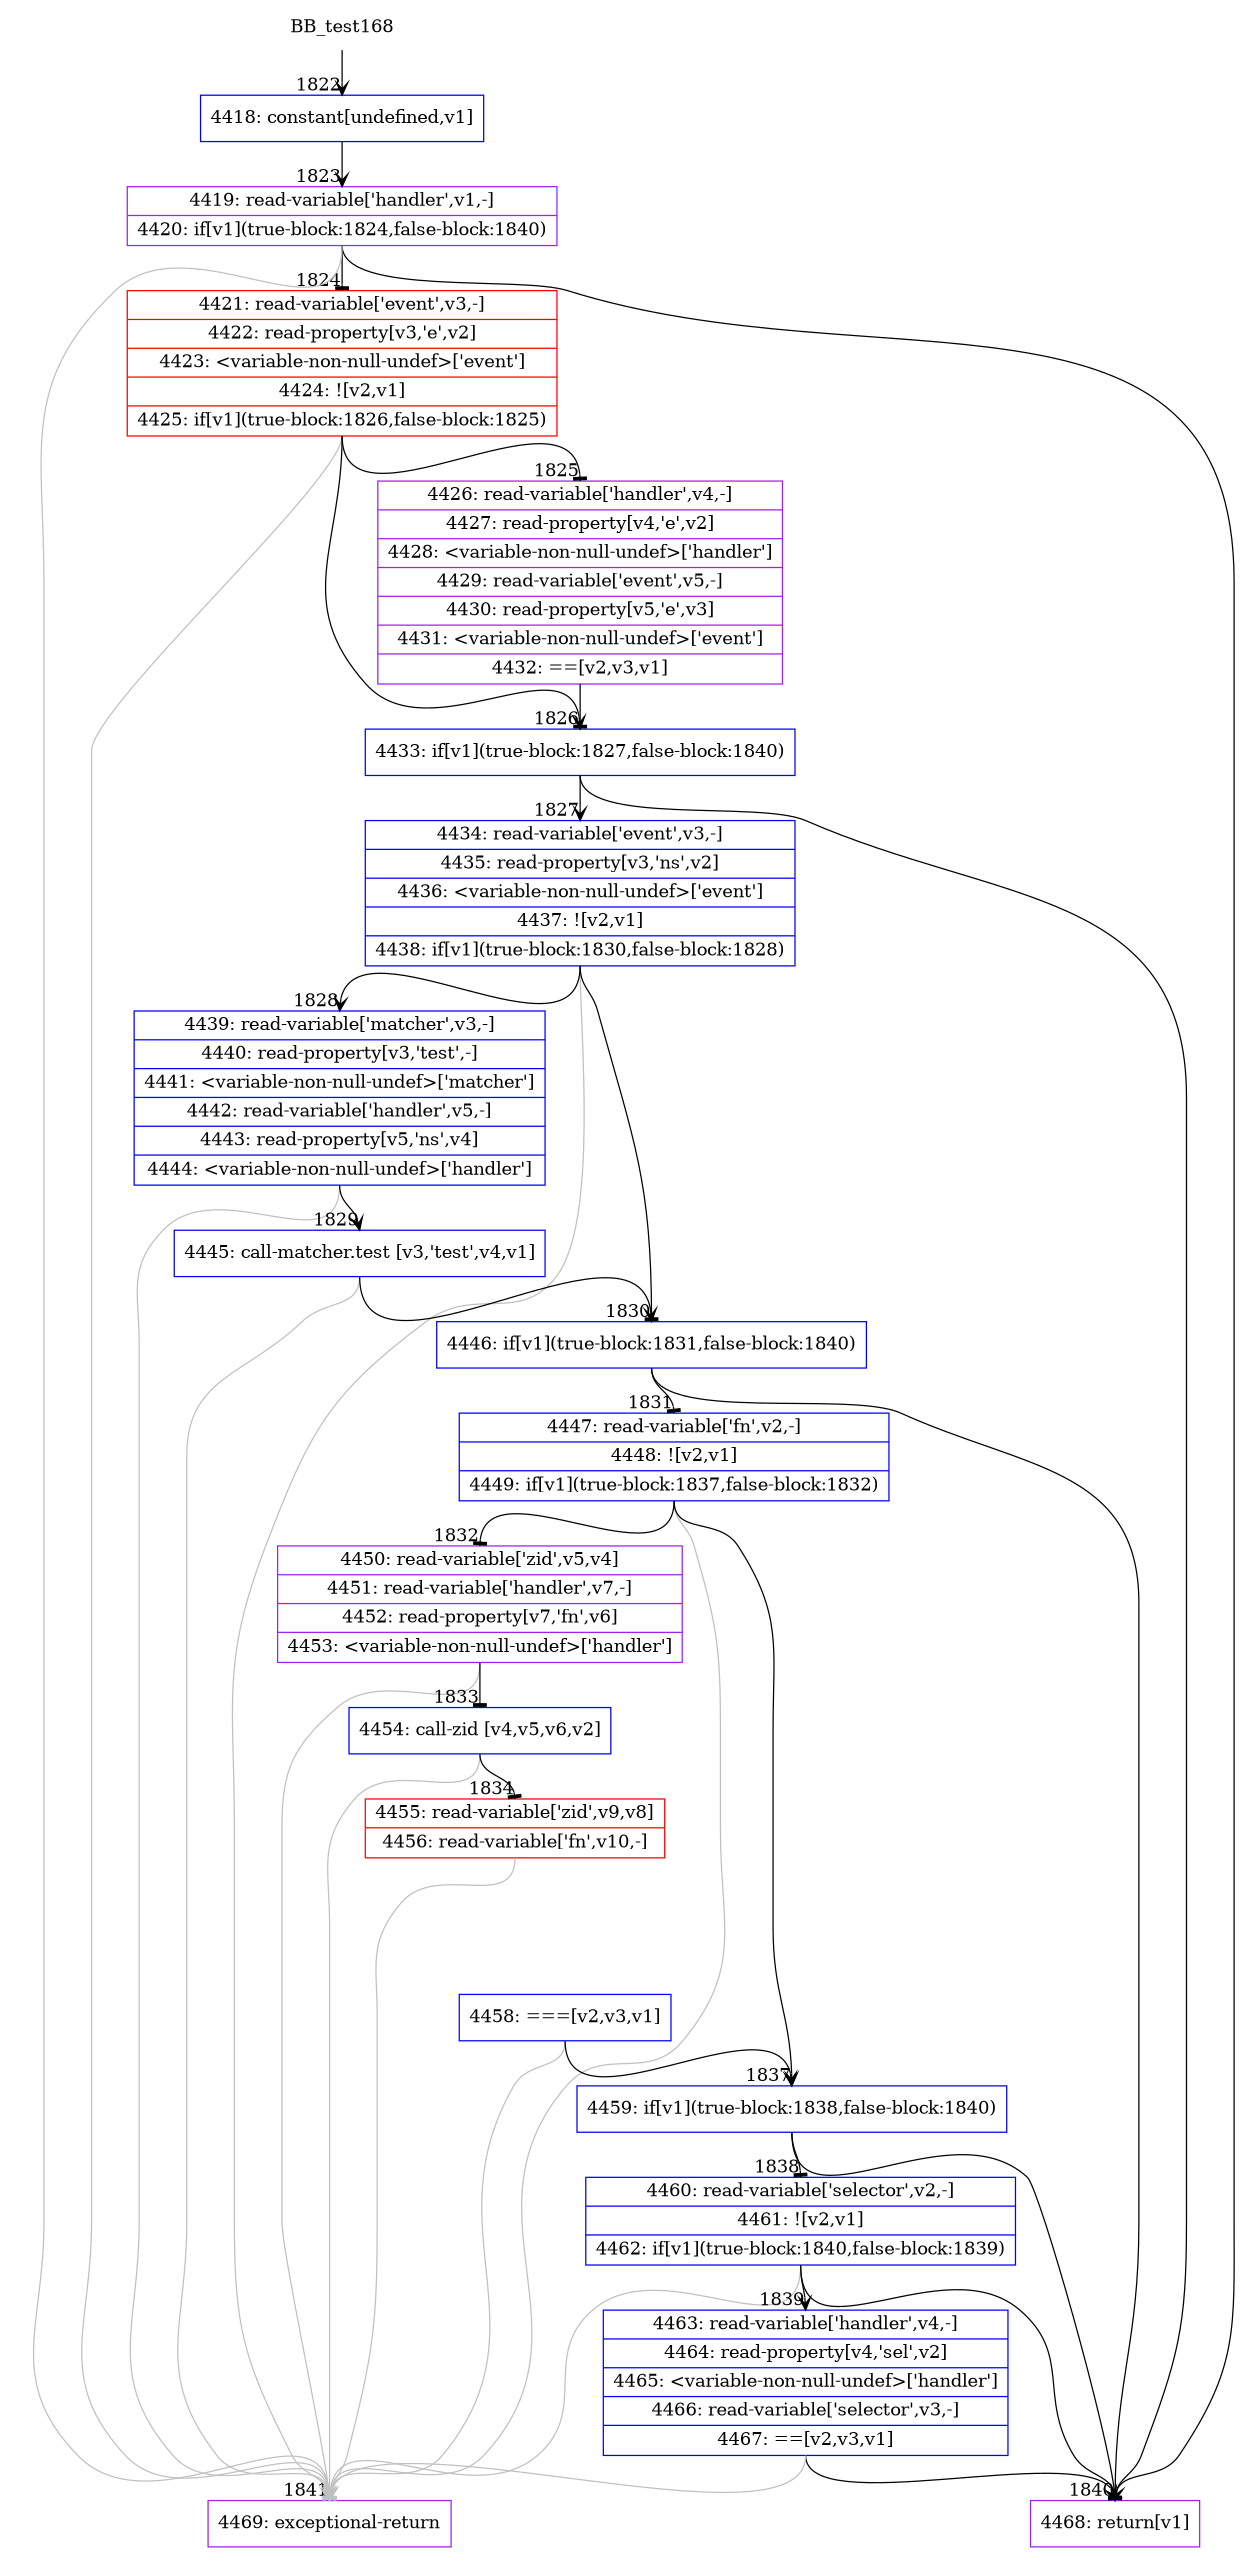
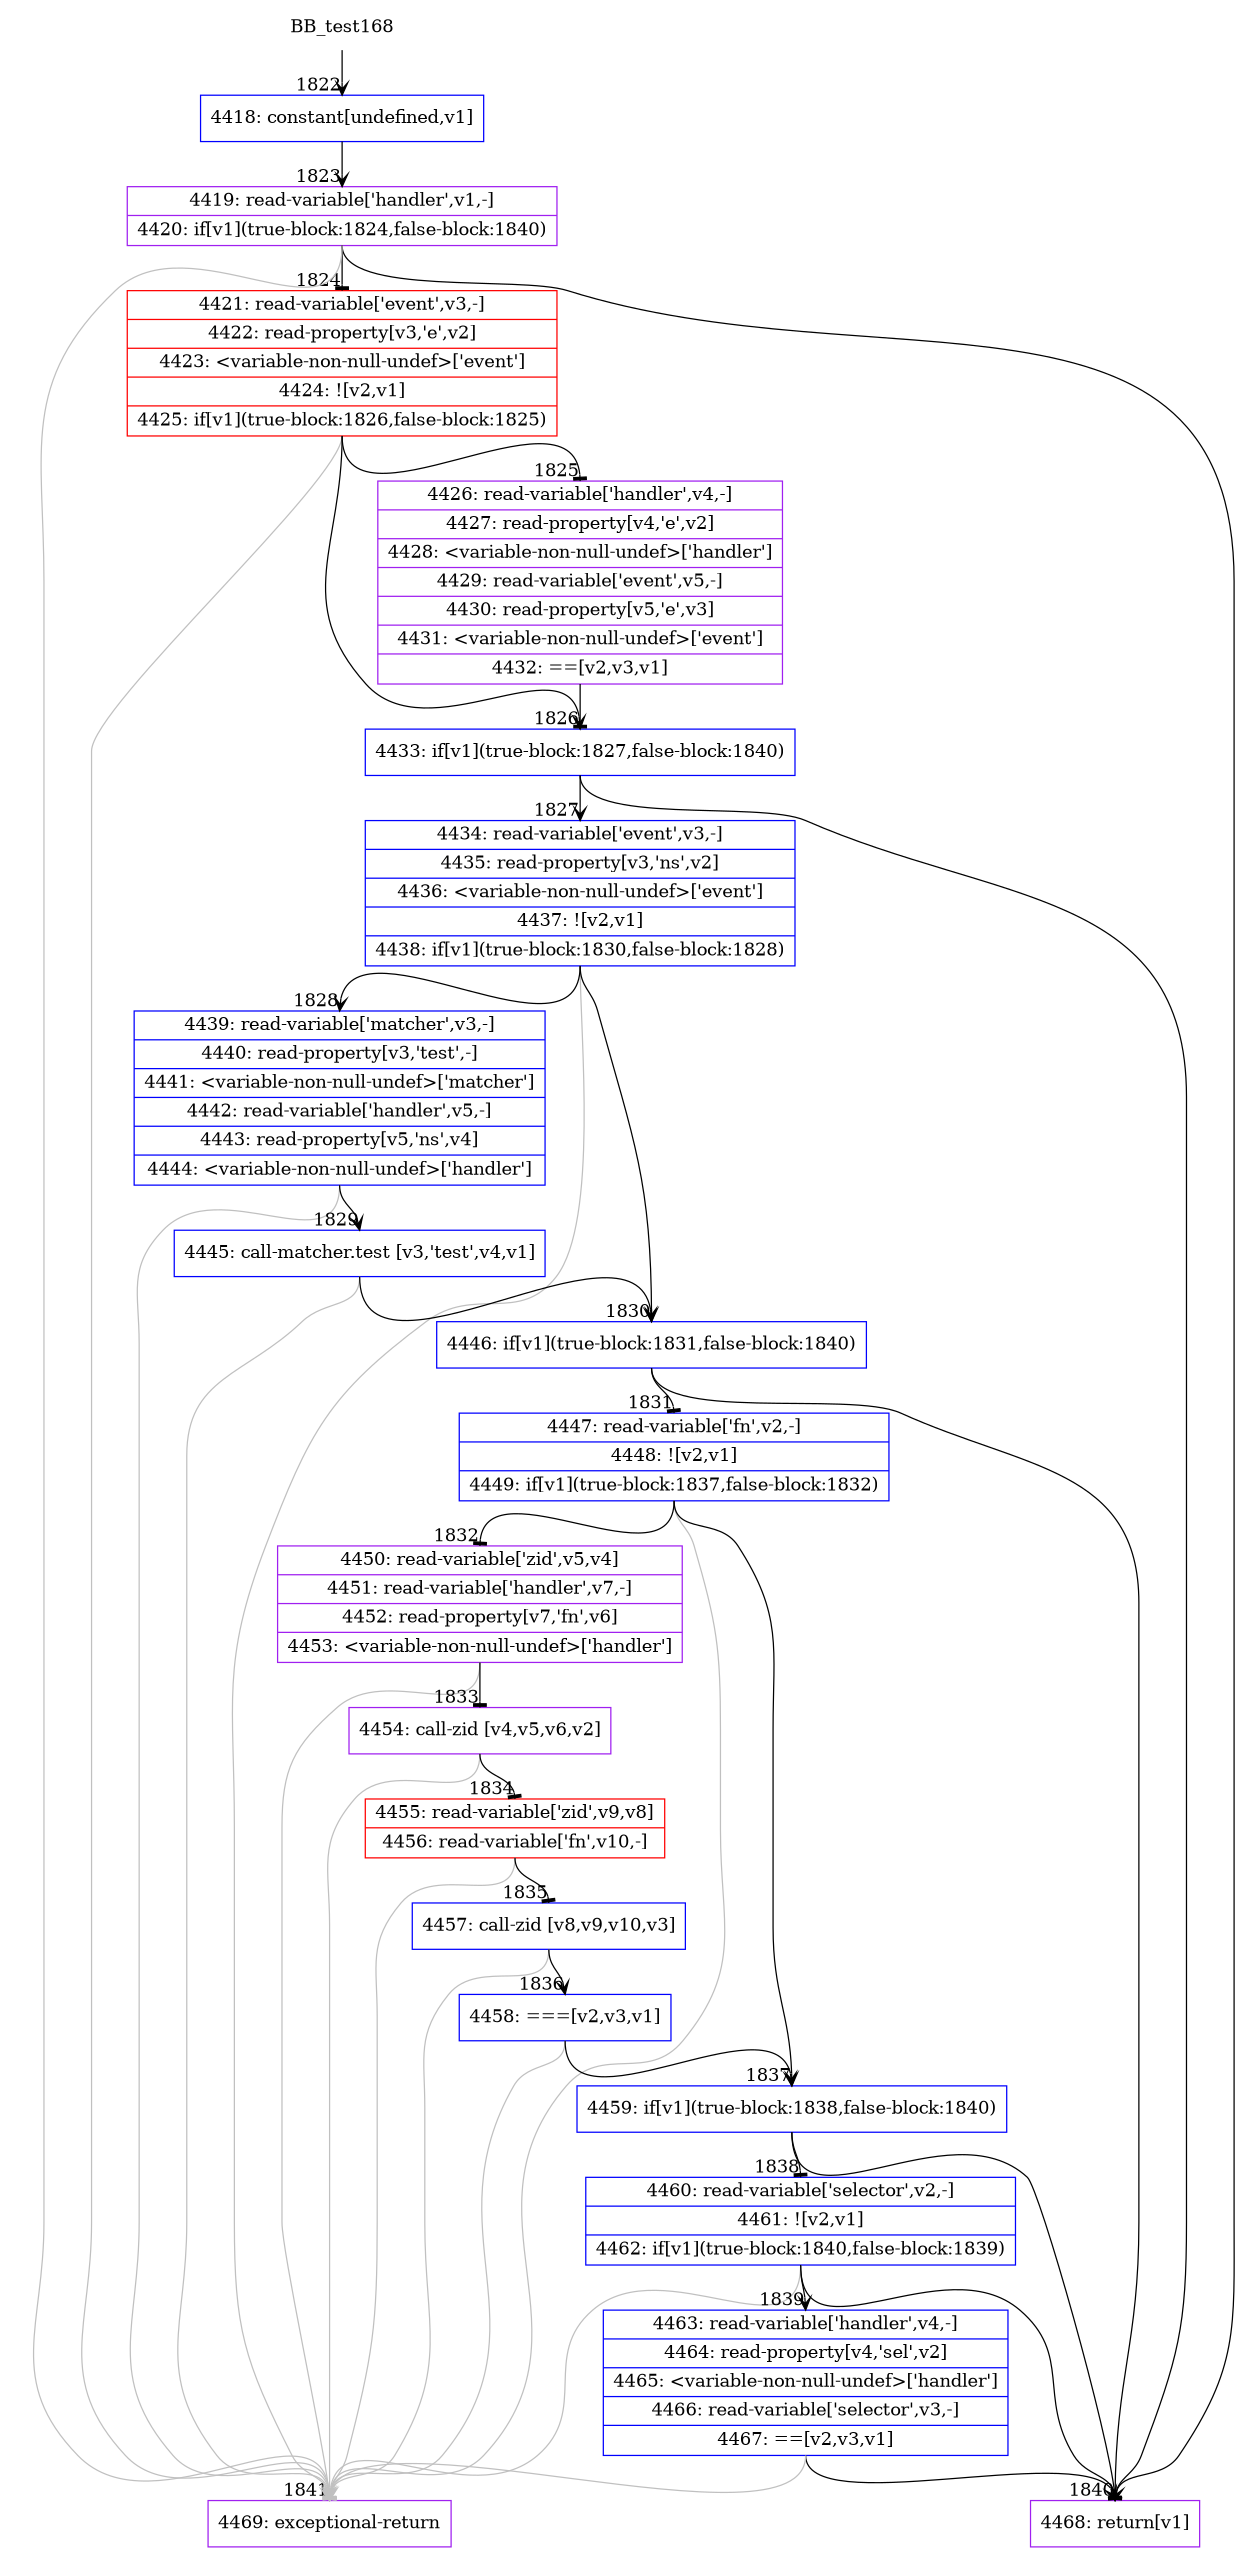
(632, 1137) -> (632, 1137)
(480, 1731) -> (480, 1731)
none -> (549, 1926)
